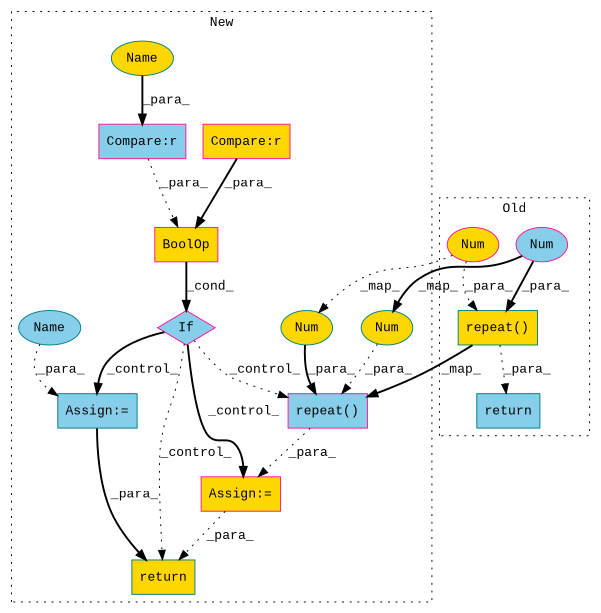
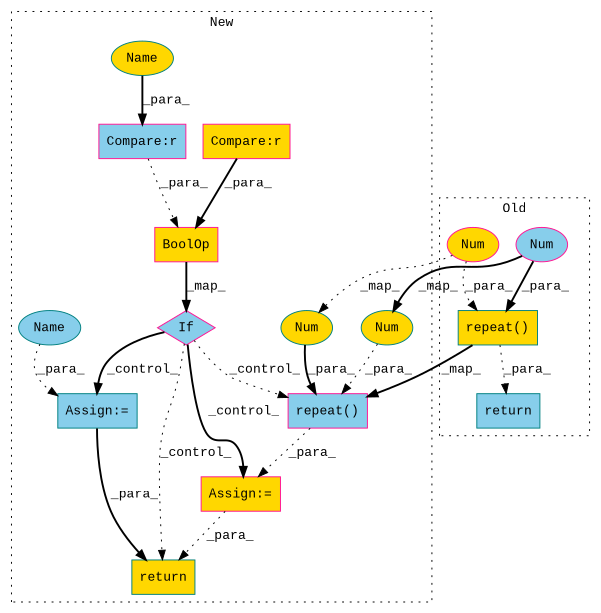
(210, 286) -> (206, 286)
